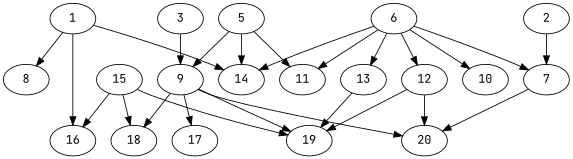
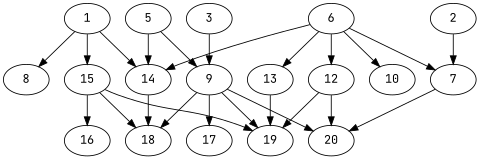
(73, 75) -> (87, 45)
(302, 80) -> none
none -> (148, 110)
